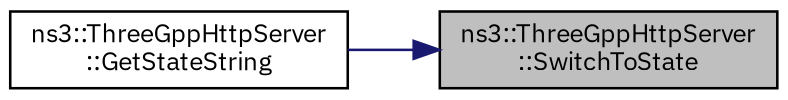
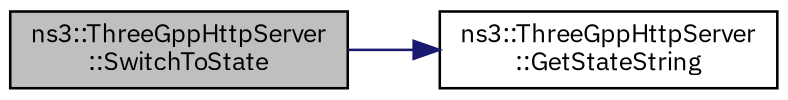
(381, 50) -> (381, 50)
